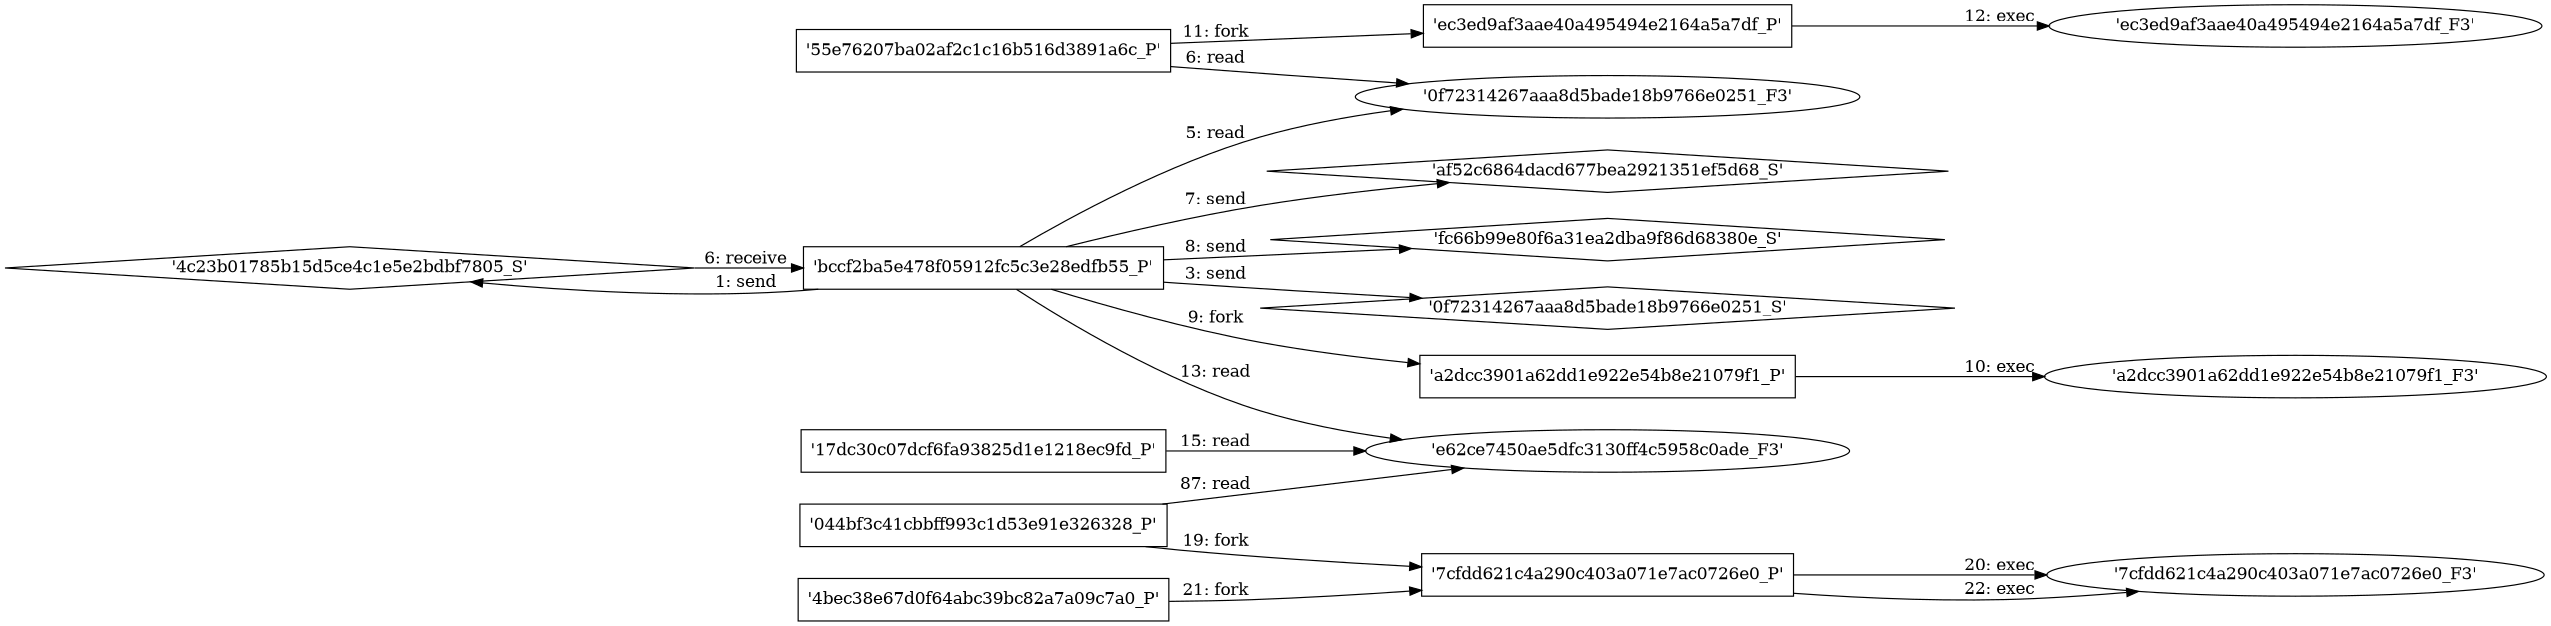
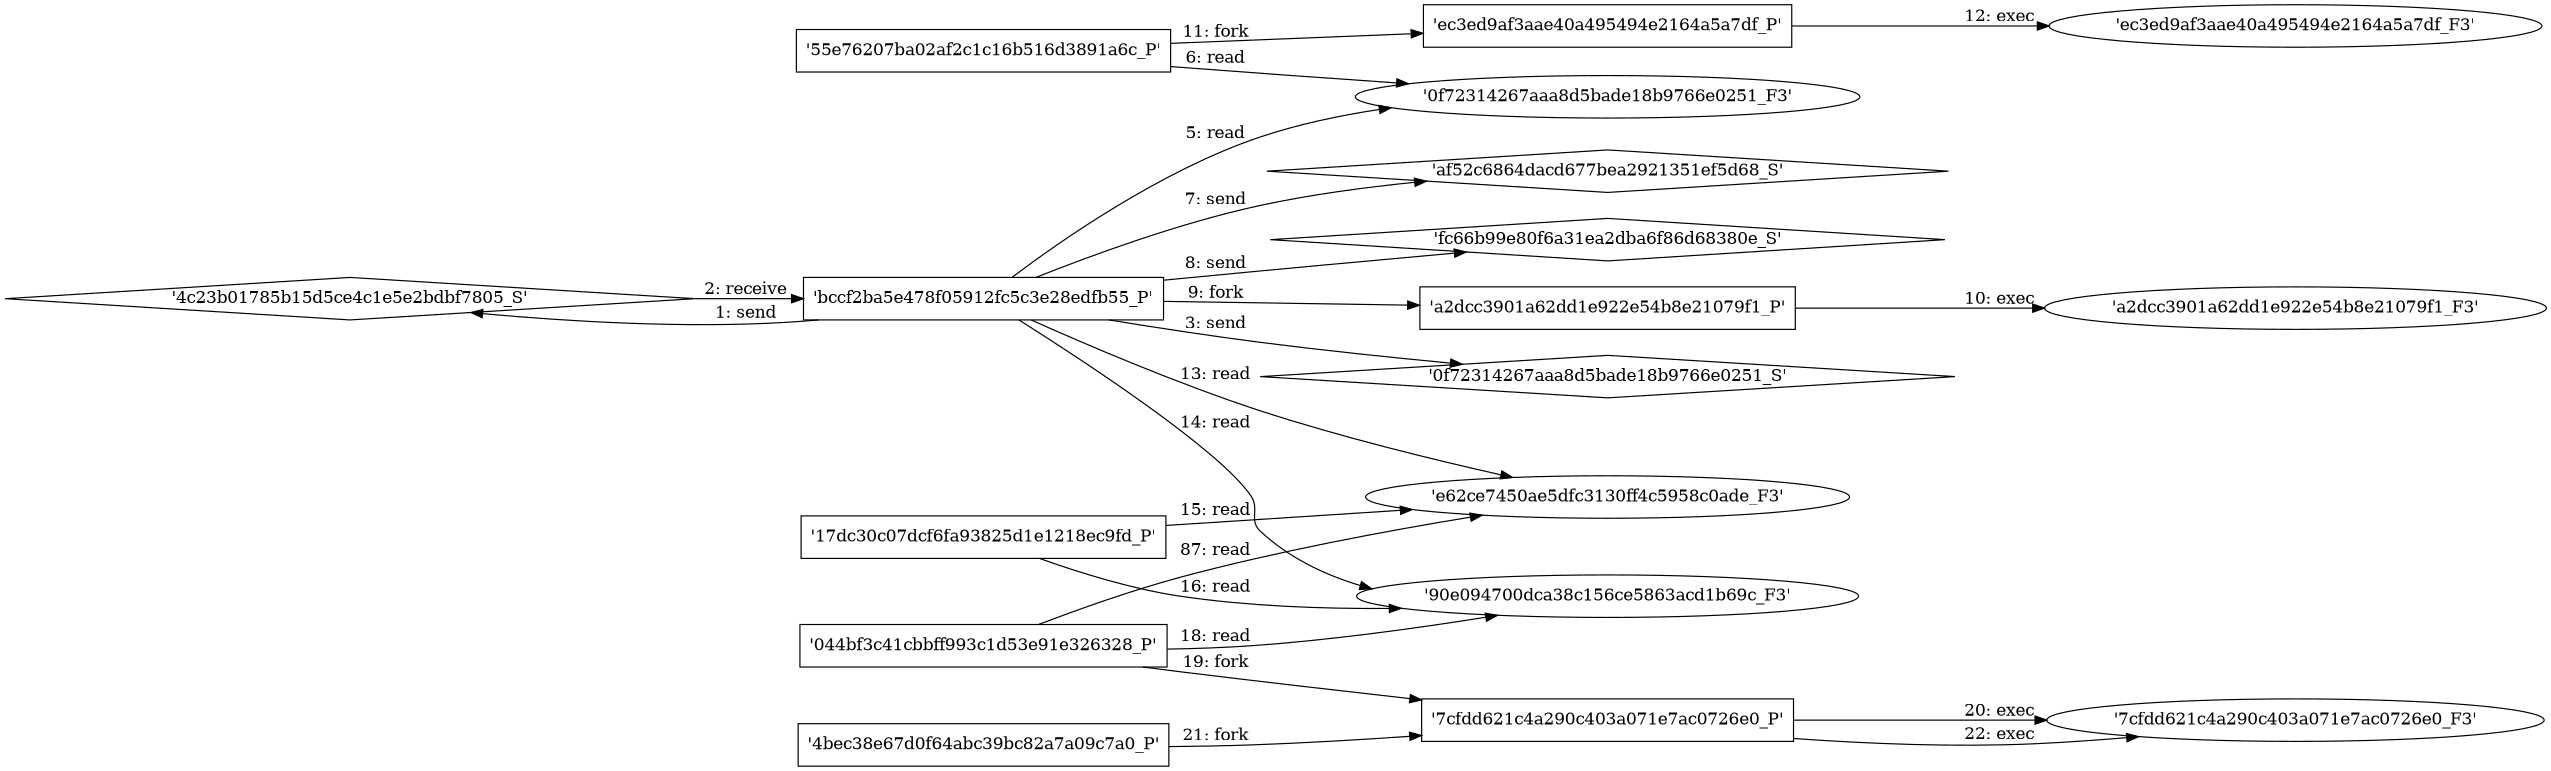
(1608, 240) -> (1608, 240)
(746, 259) -> (746, 290)
none -> (1608, 596)
